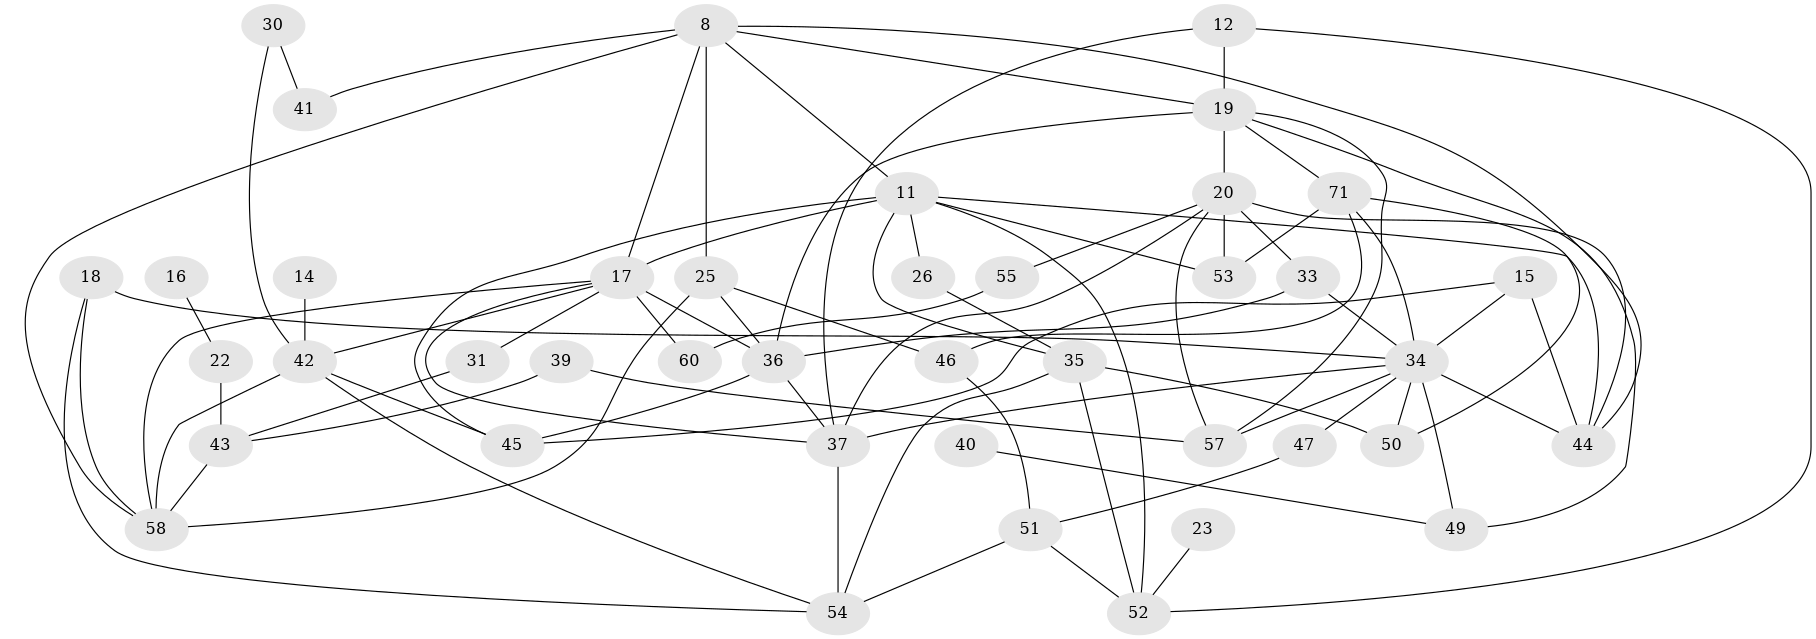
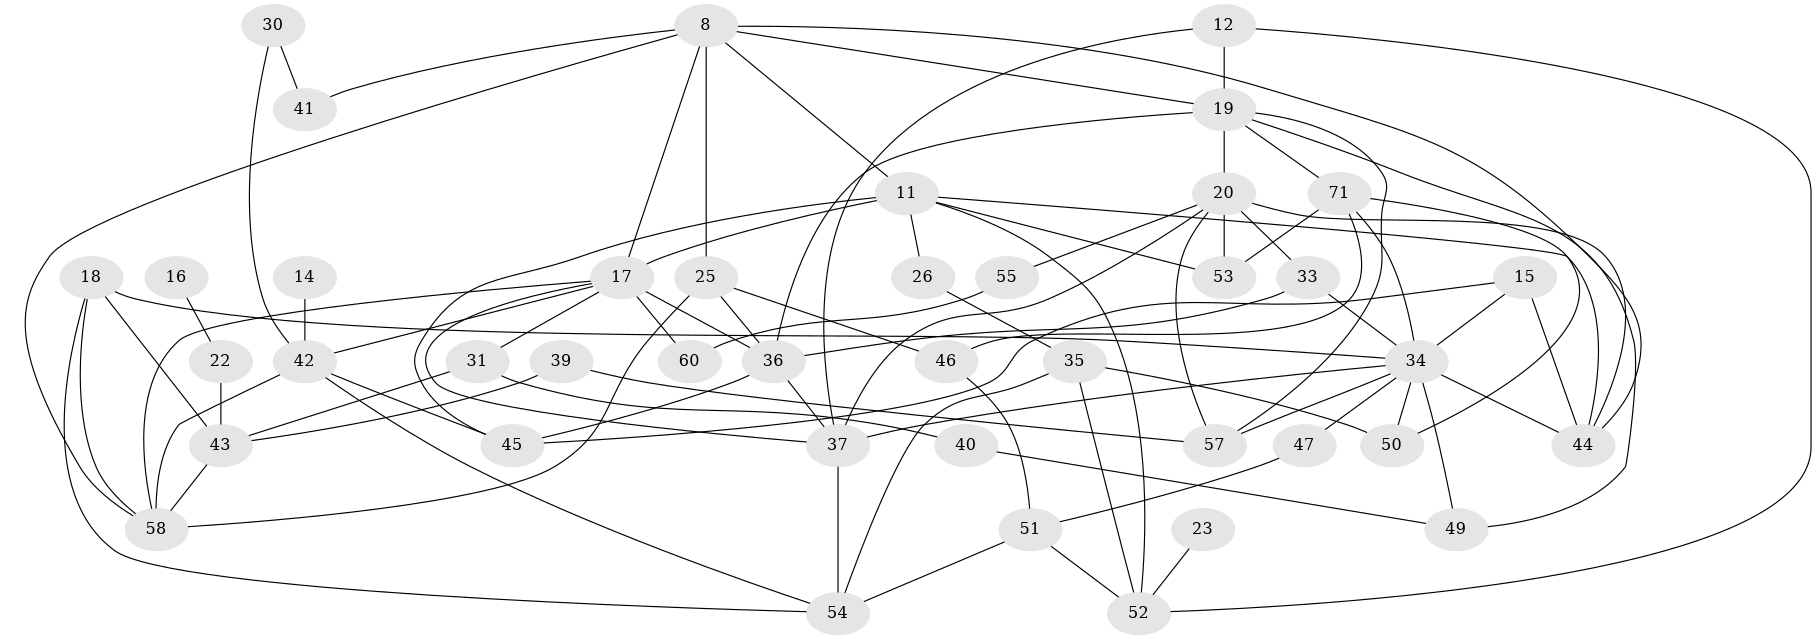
(924, 319) -> none
none -> (153, 358)
none -> (719, 411)
